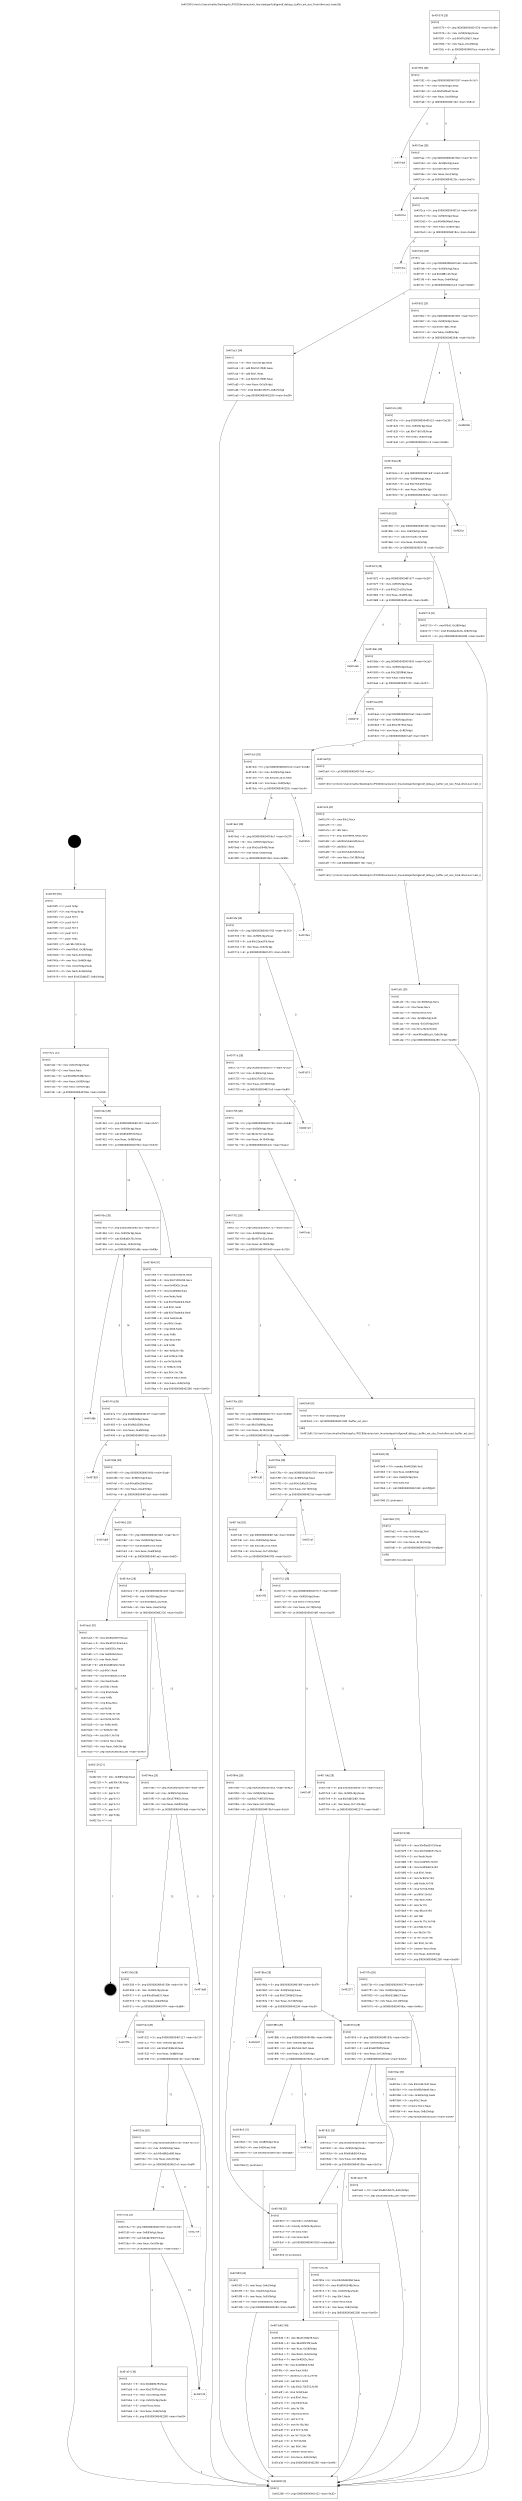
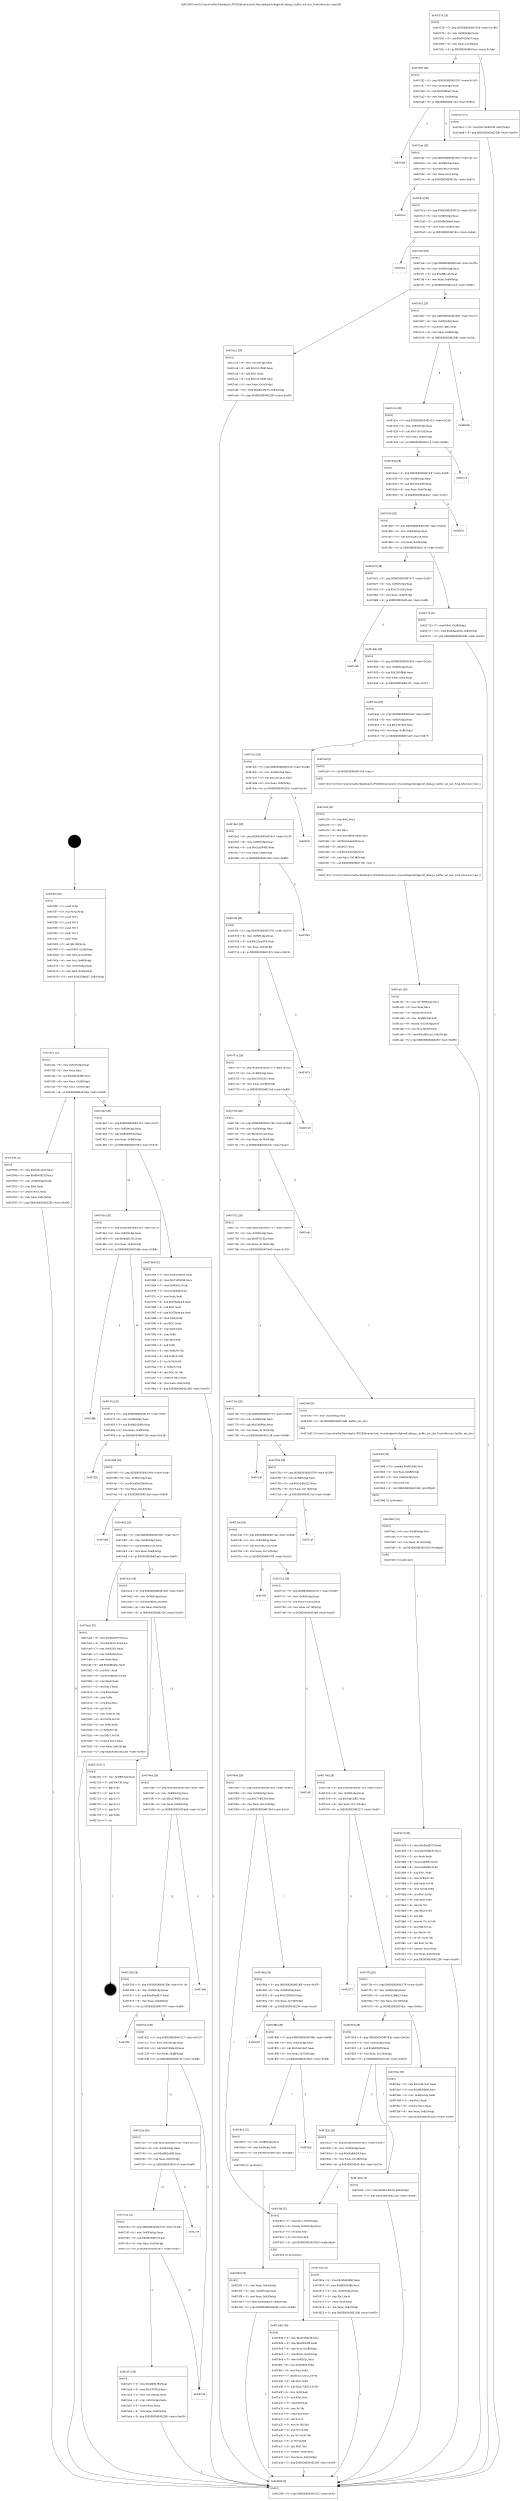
none -> (484, 124)
(445, 188) -> none
(445, 241) -> none
none -> (461, 478)
(398, 624) -> none
(354, 719) -> none
none -> (37, 1180)
(121, 1327) -> (134, 1325)
(302, 1518) -> (305, 1516)
none -> (371, 1890)
(330, 2015) -> (384, 2015)
none -> (81, 2194)
(342, 2215) -> none
none -> (303, 2471)
